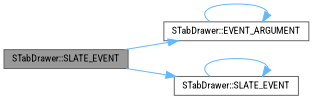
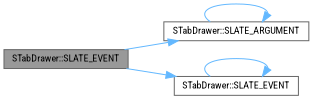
(236, 31) -> (236, 31)
